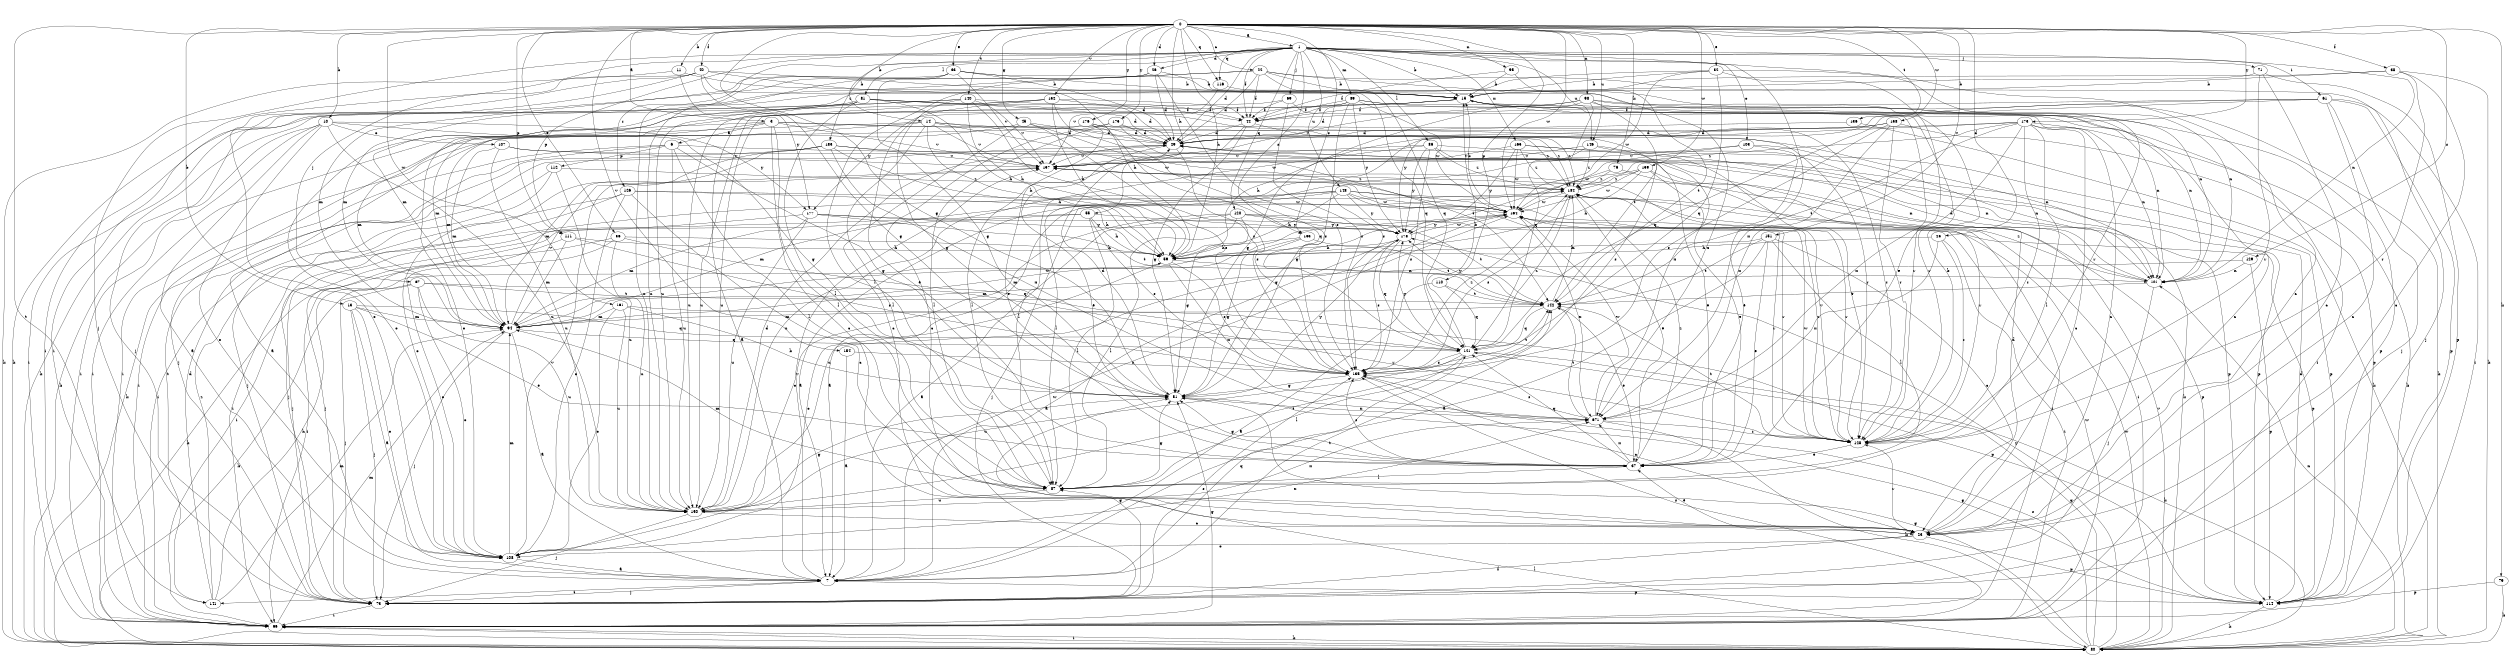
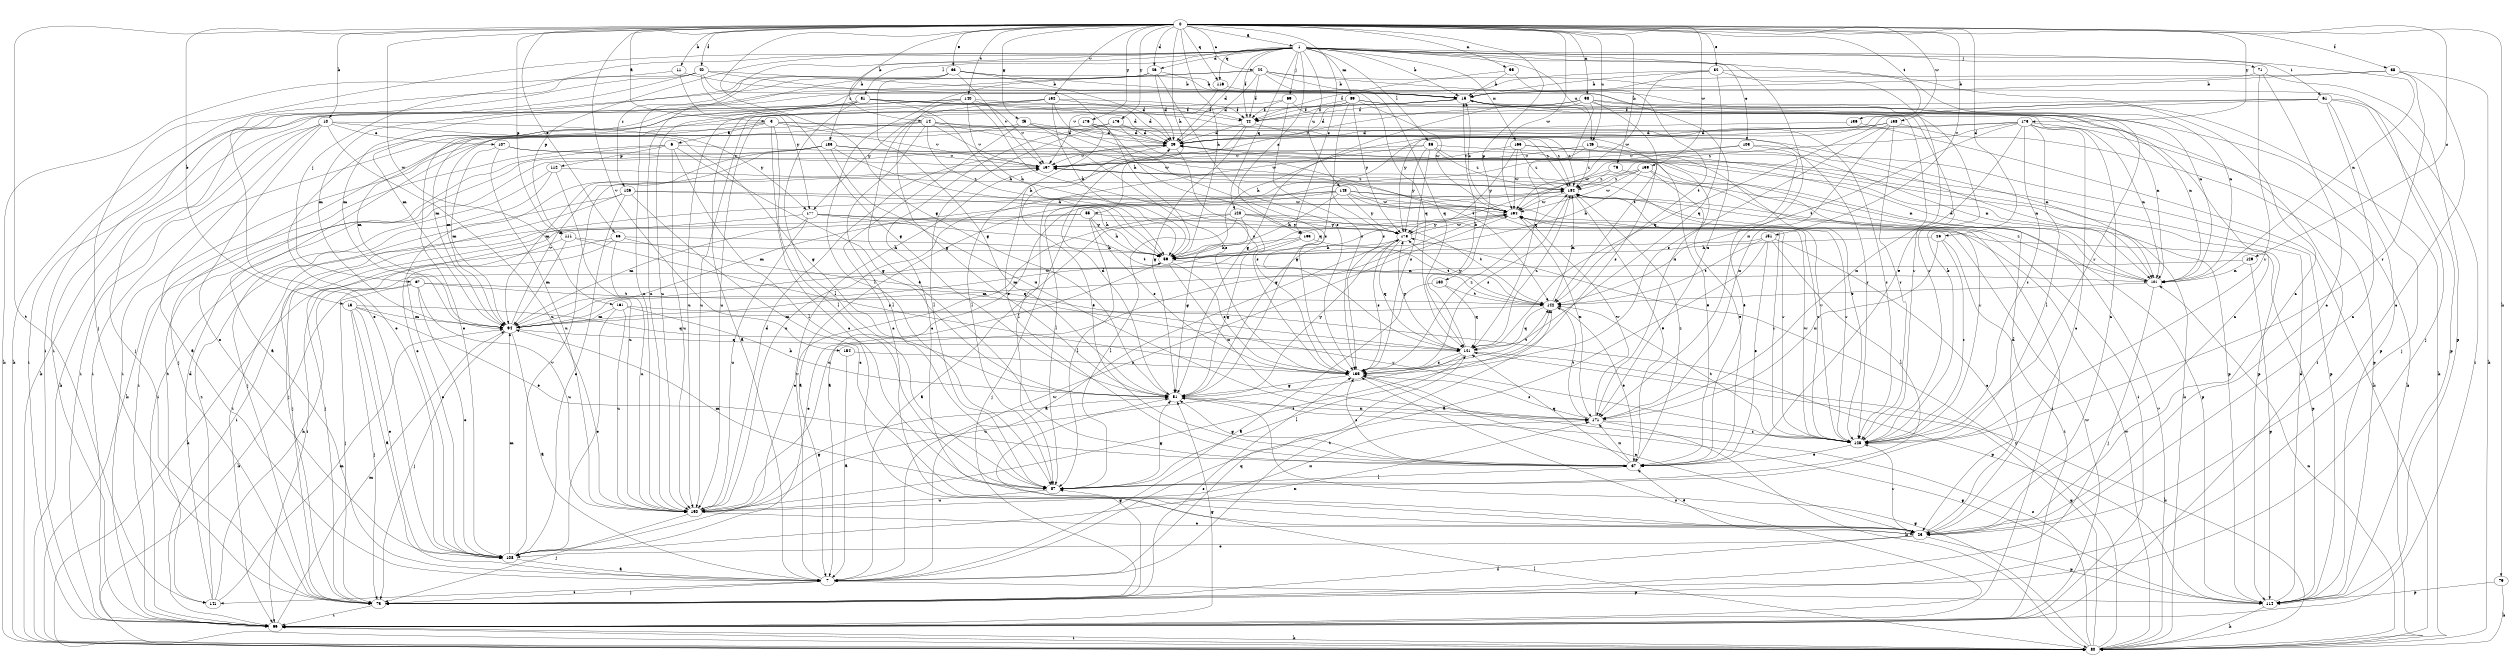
(1440, 283) -> (1440, 283)
(1596, 420) -> (1596, 420)
